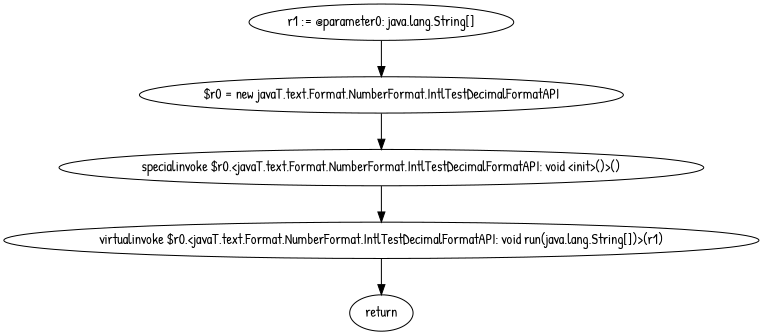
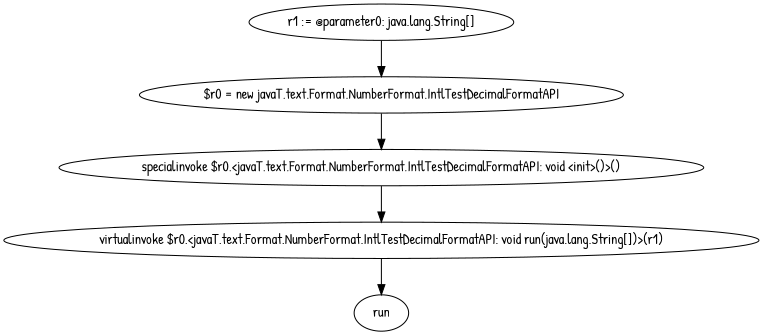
(381, 313) -> (381, 313)
